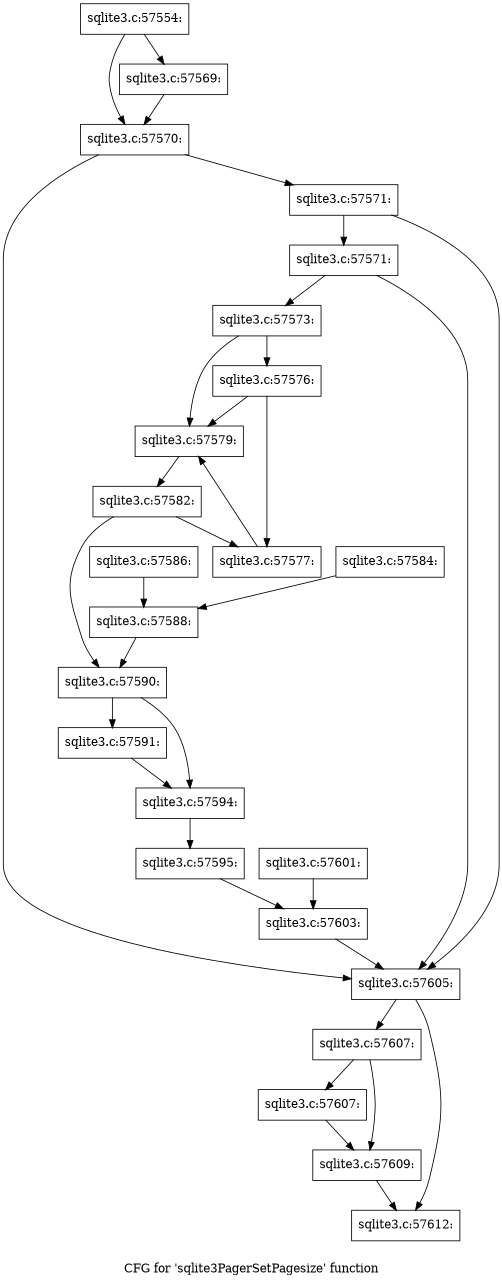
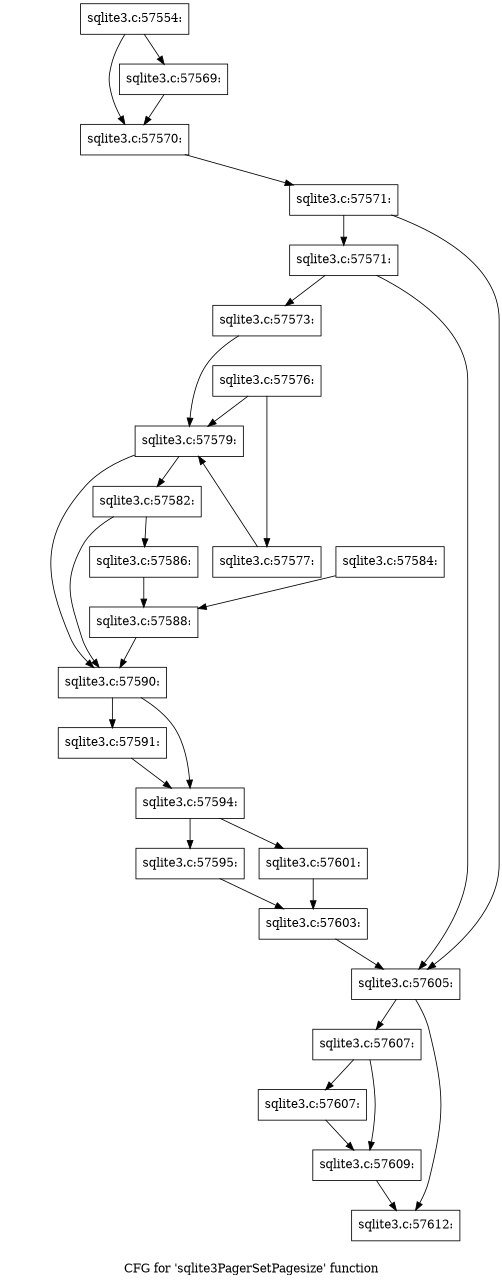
(267, 347) -> none
(203, 530) -> (146, 528)
none -> (53, 544)
(3, 674) -> none
none -> (248, 832)
